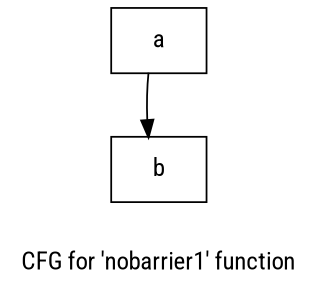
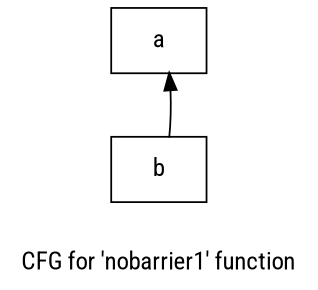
(147, 96) -> (171, 114)
